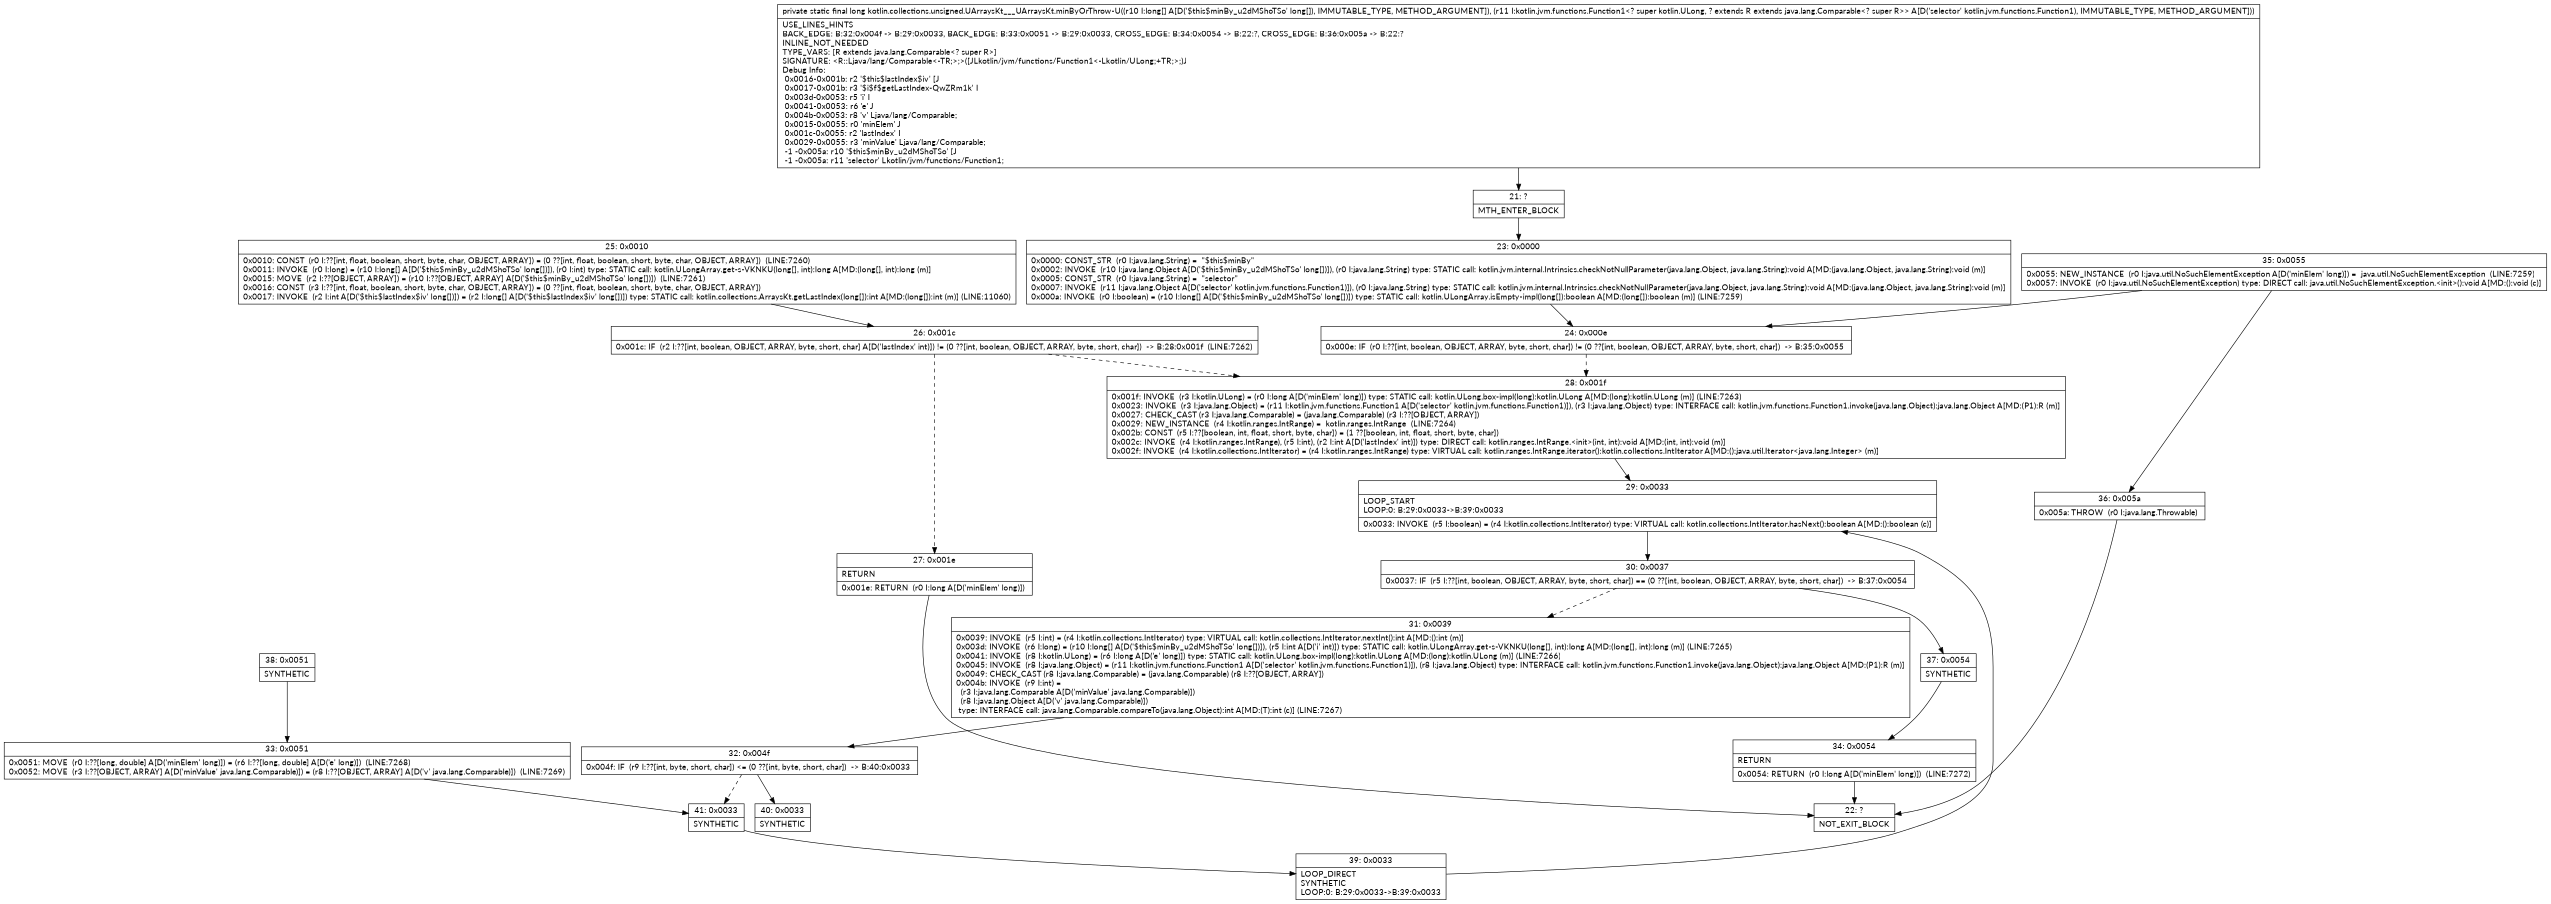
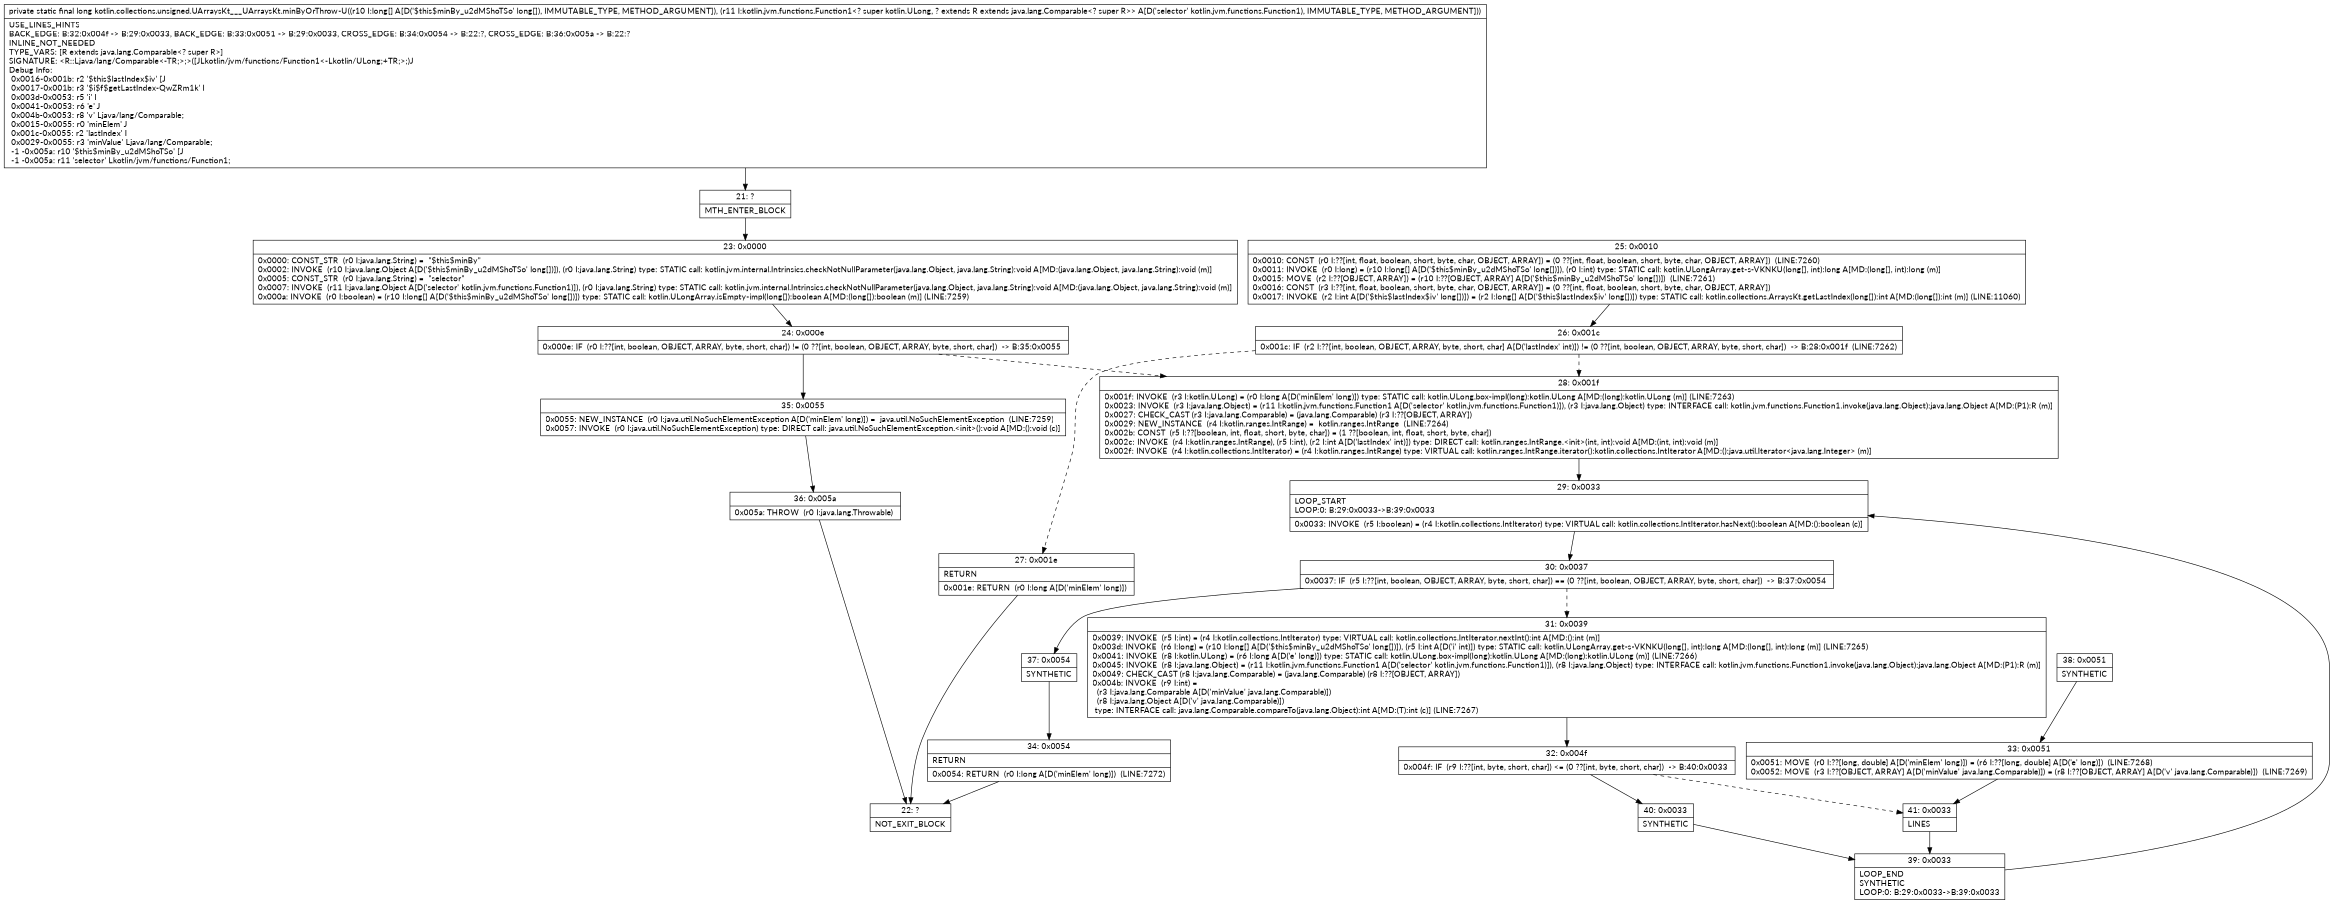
(1957, 310) -> (803, 374)
(716, 824) -> (1919, 824)
none -> (1771, 841)
(1329, 874) -> (1882, 874)
